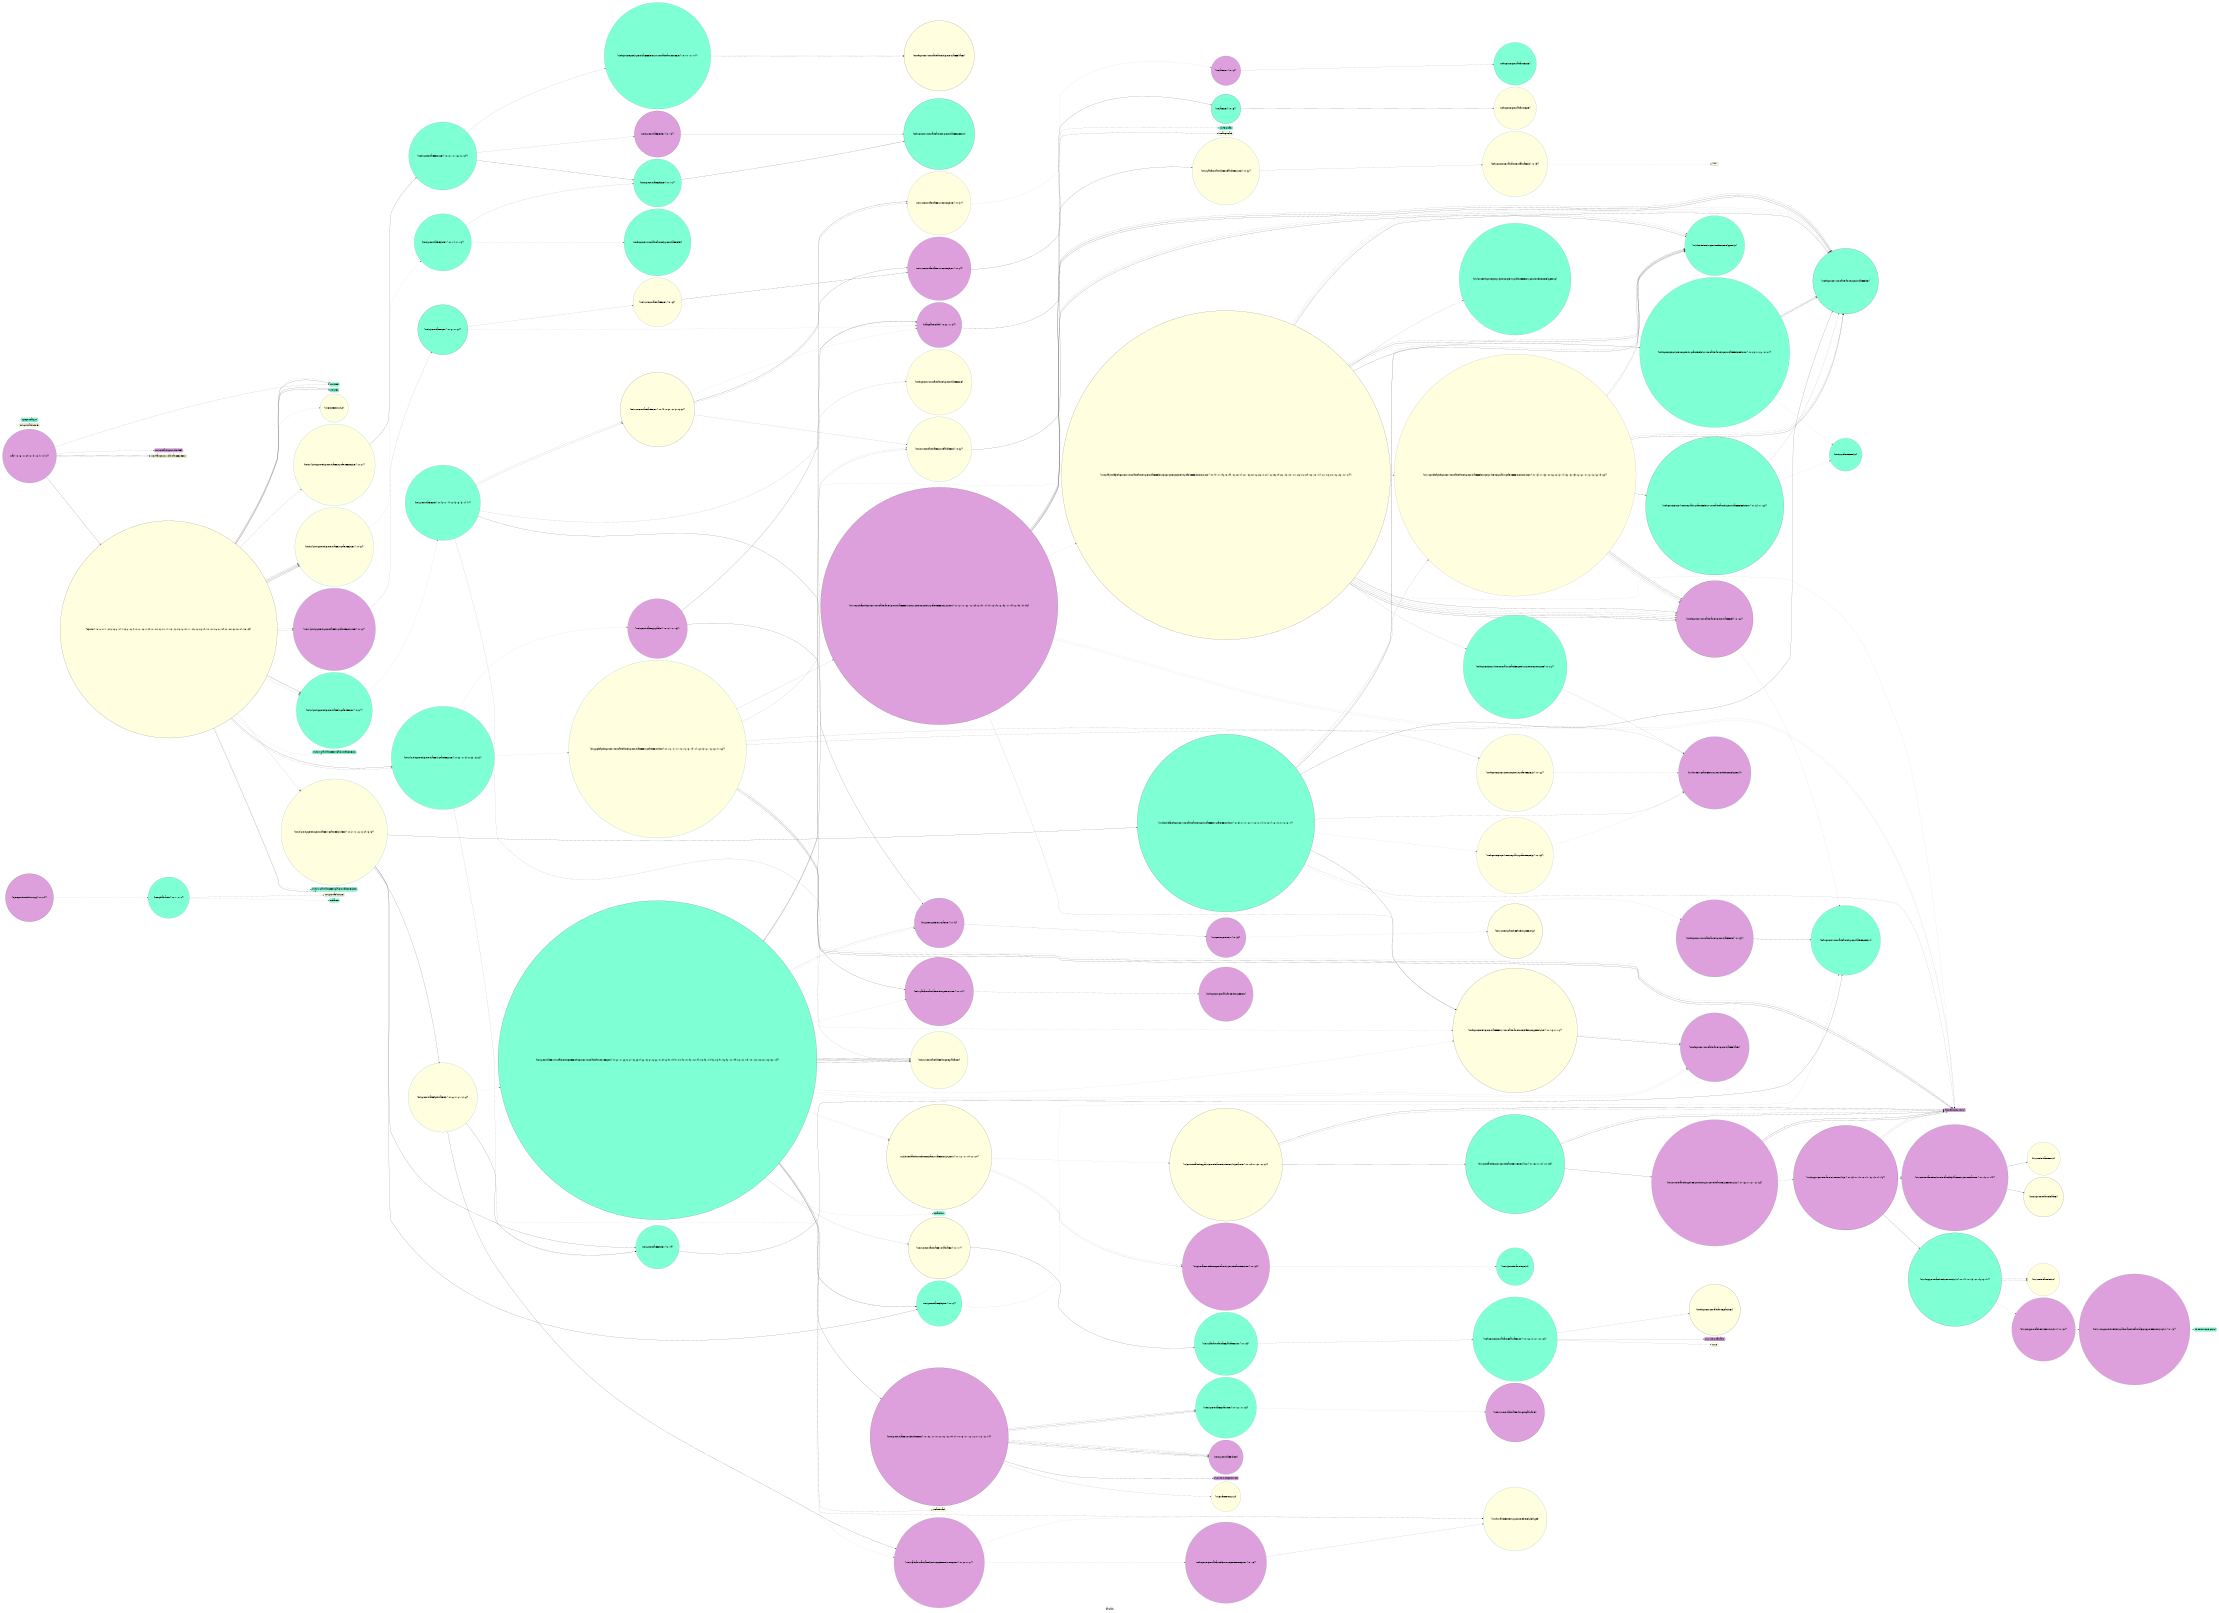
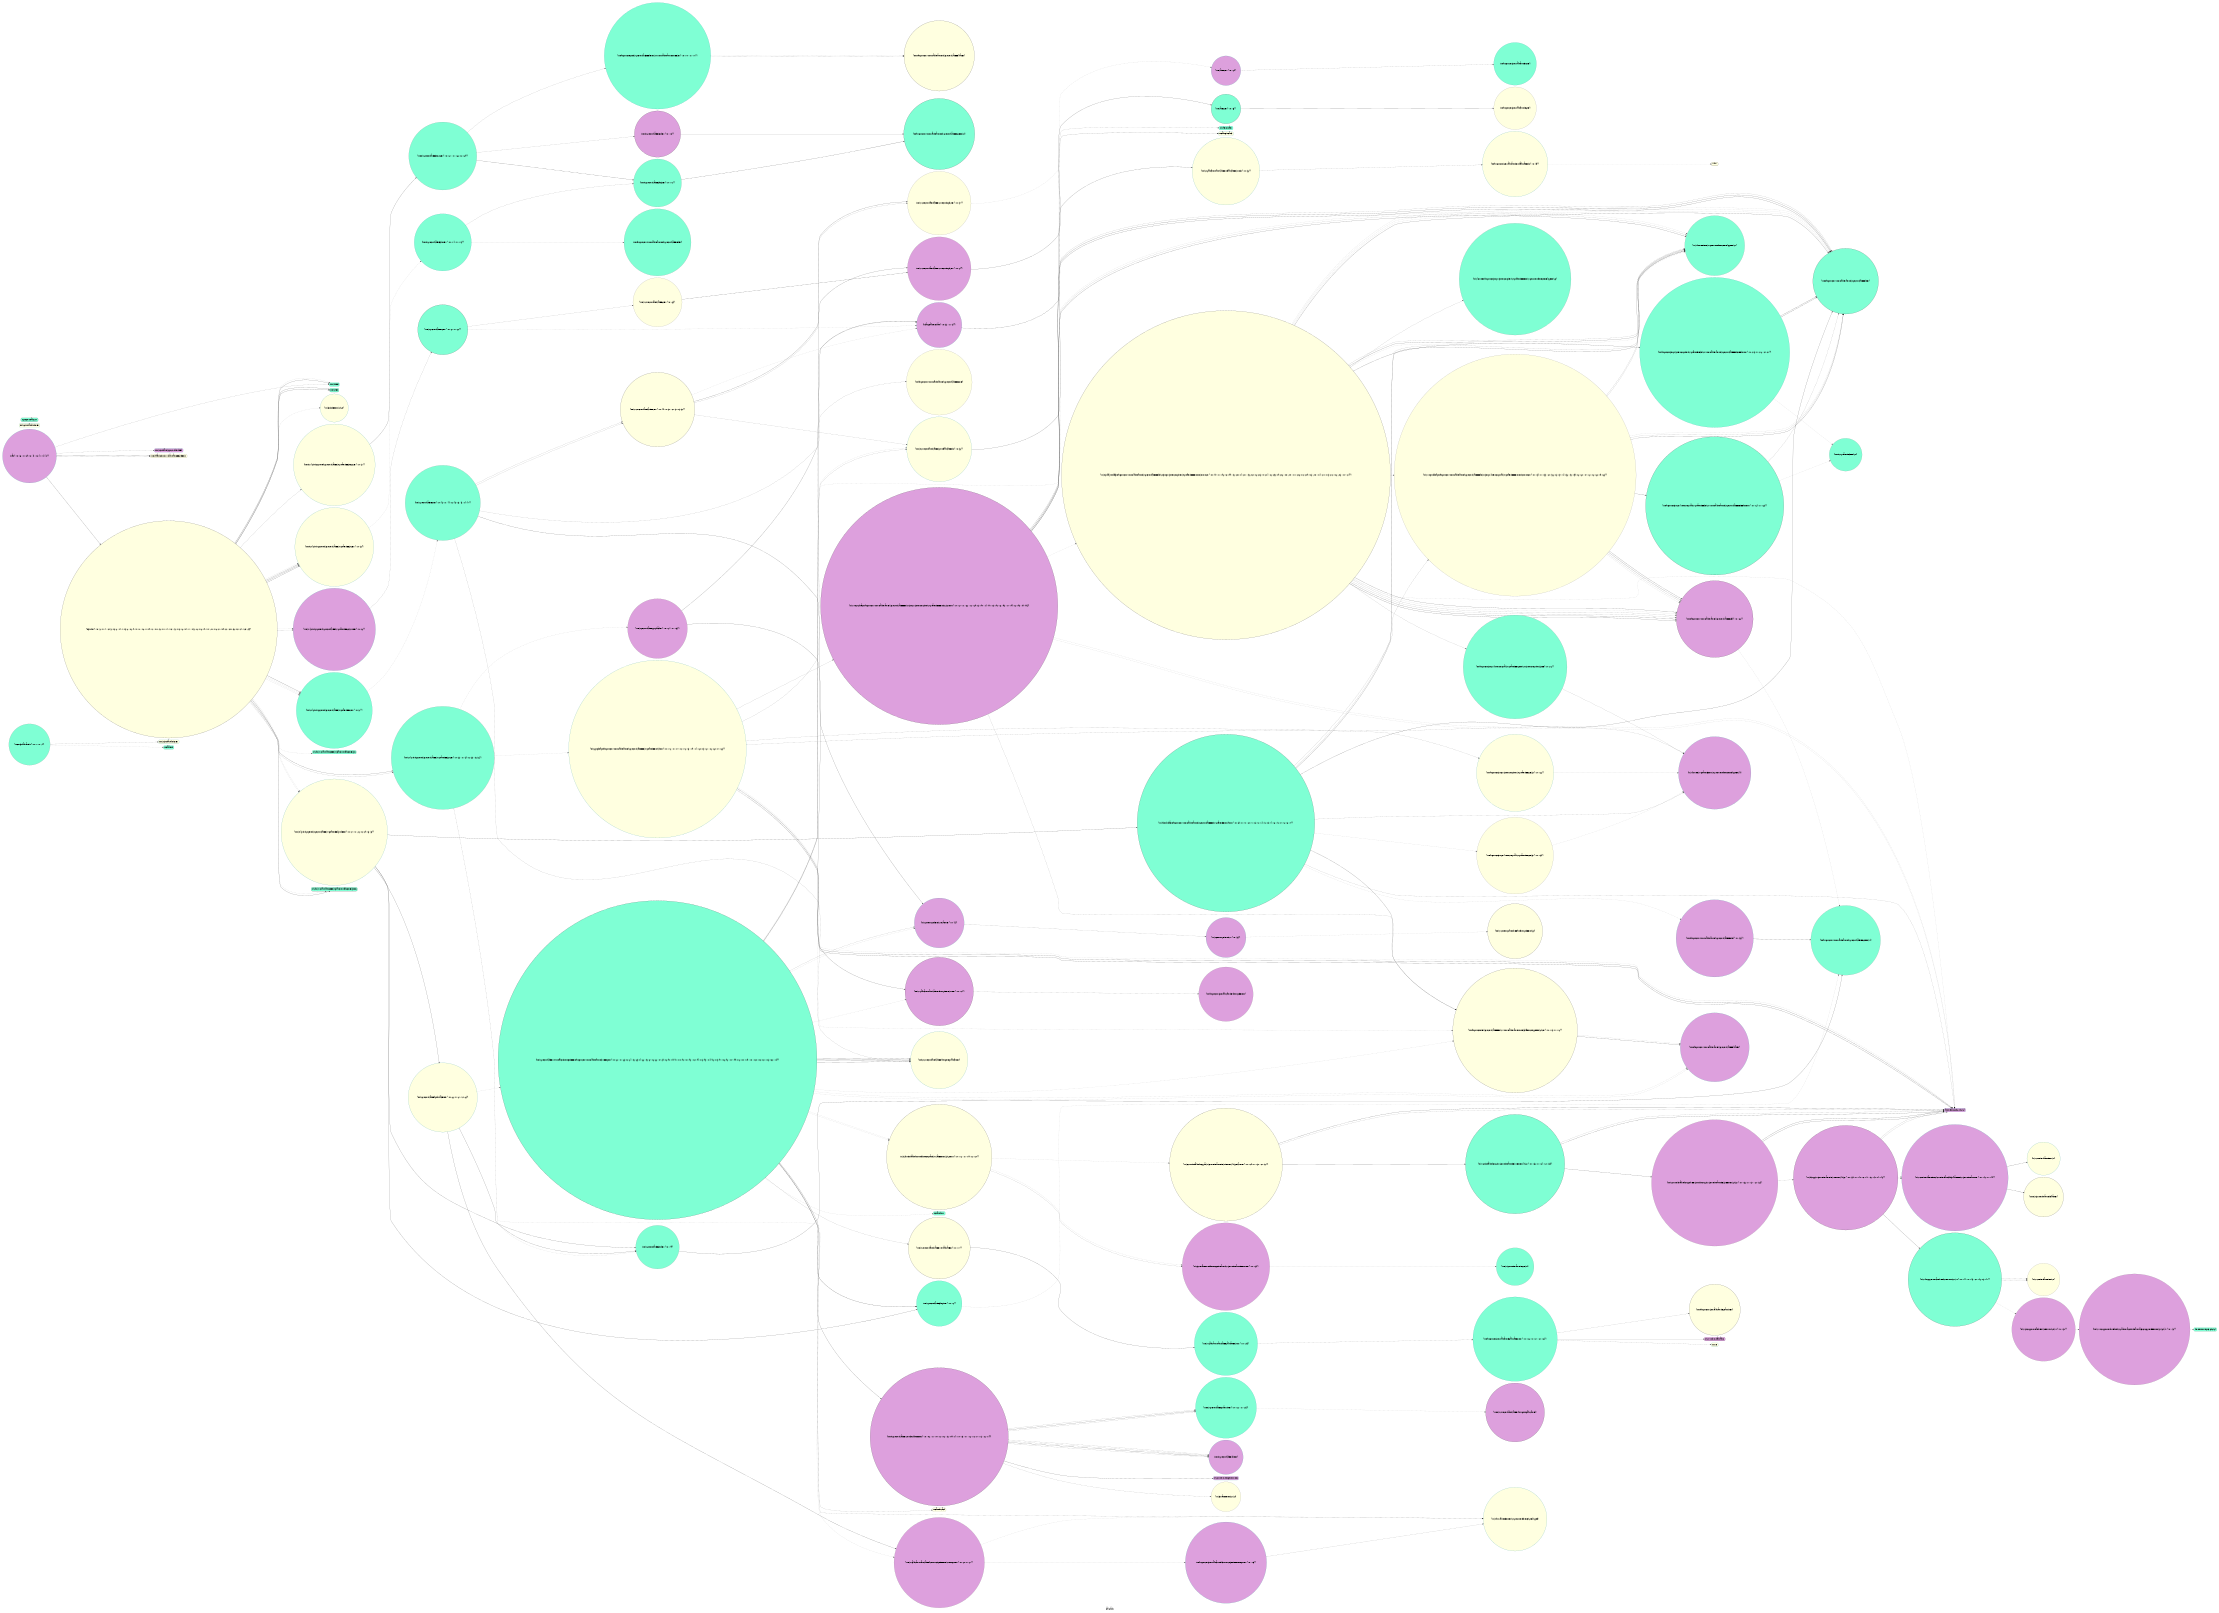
(29, 898) -> none
